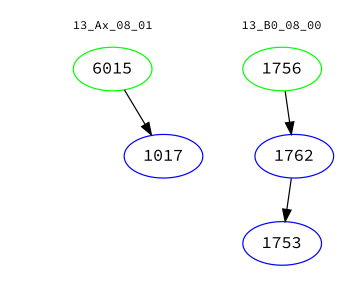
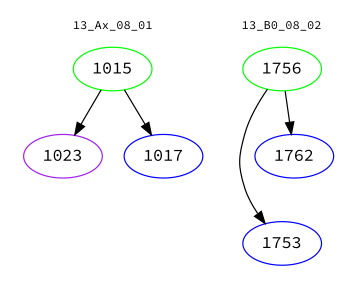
(282, 26) -> (282, 26)
(113, 69) -> (113, 69)
none -> (63, 156)
(289, 194) -> (241, 150)
